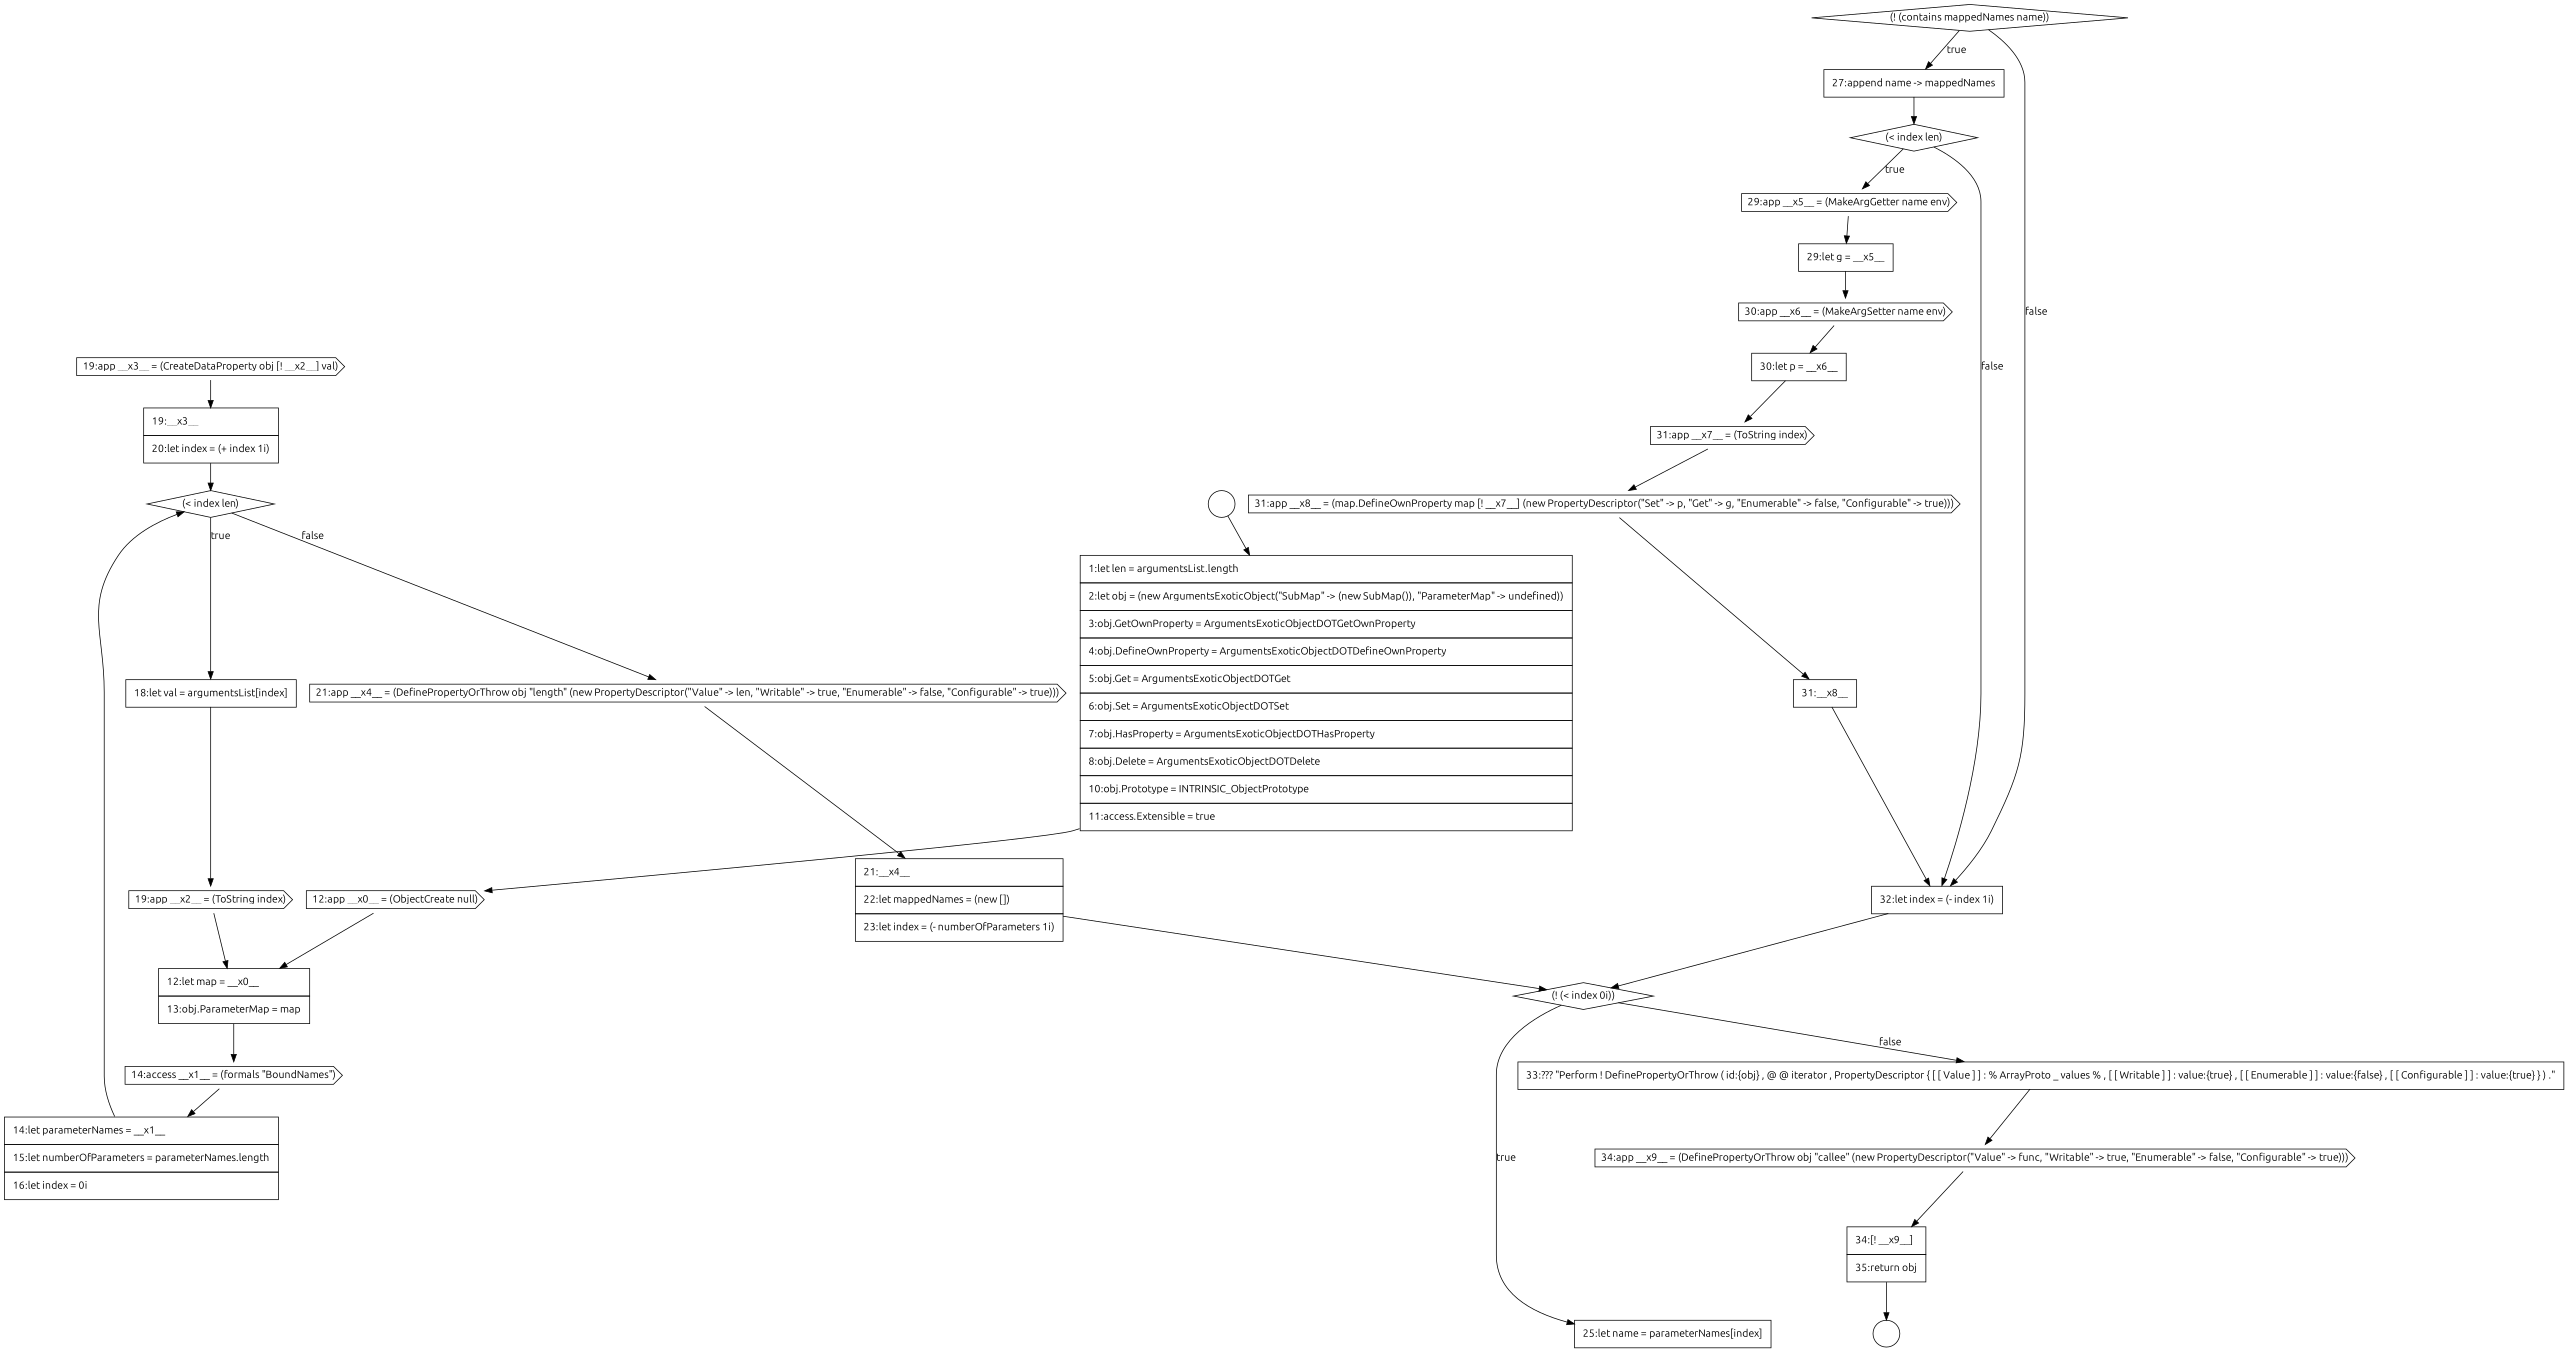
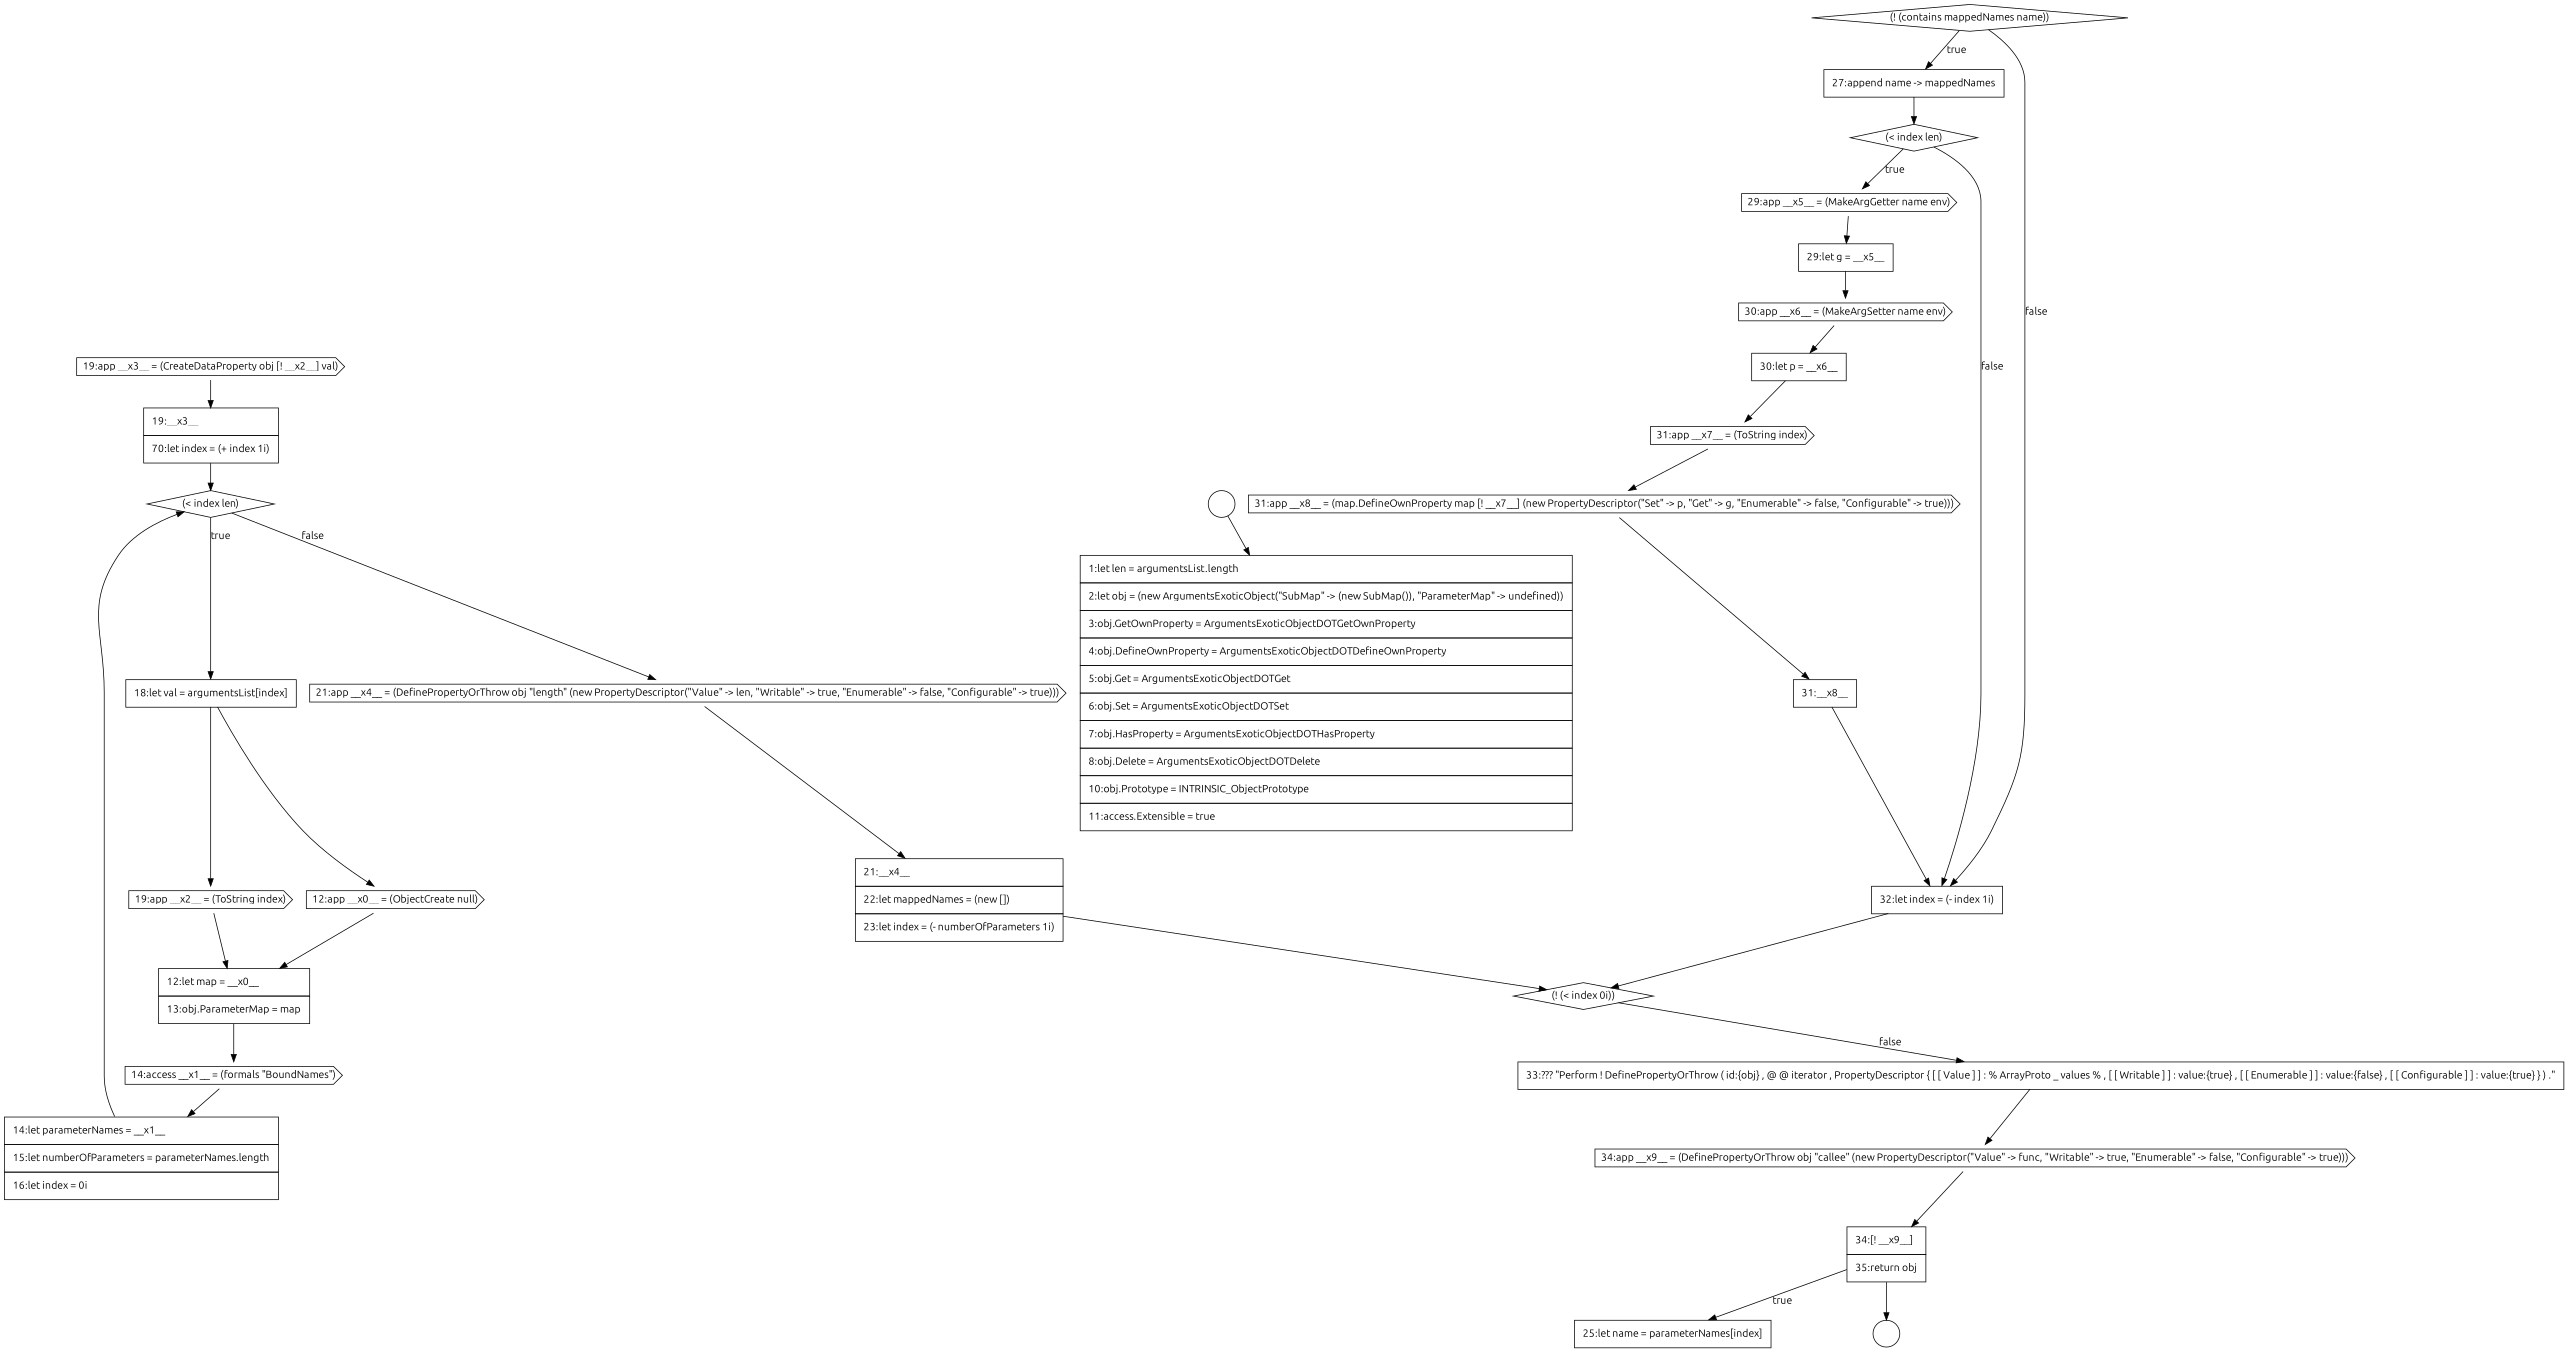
(211, 449) -> (211, 449)
(786, 863) -> (281, 805)
(1496, 1167) -> (1781, 1293)
